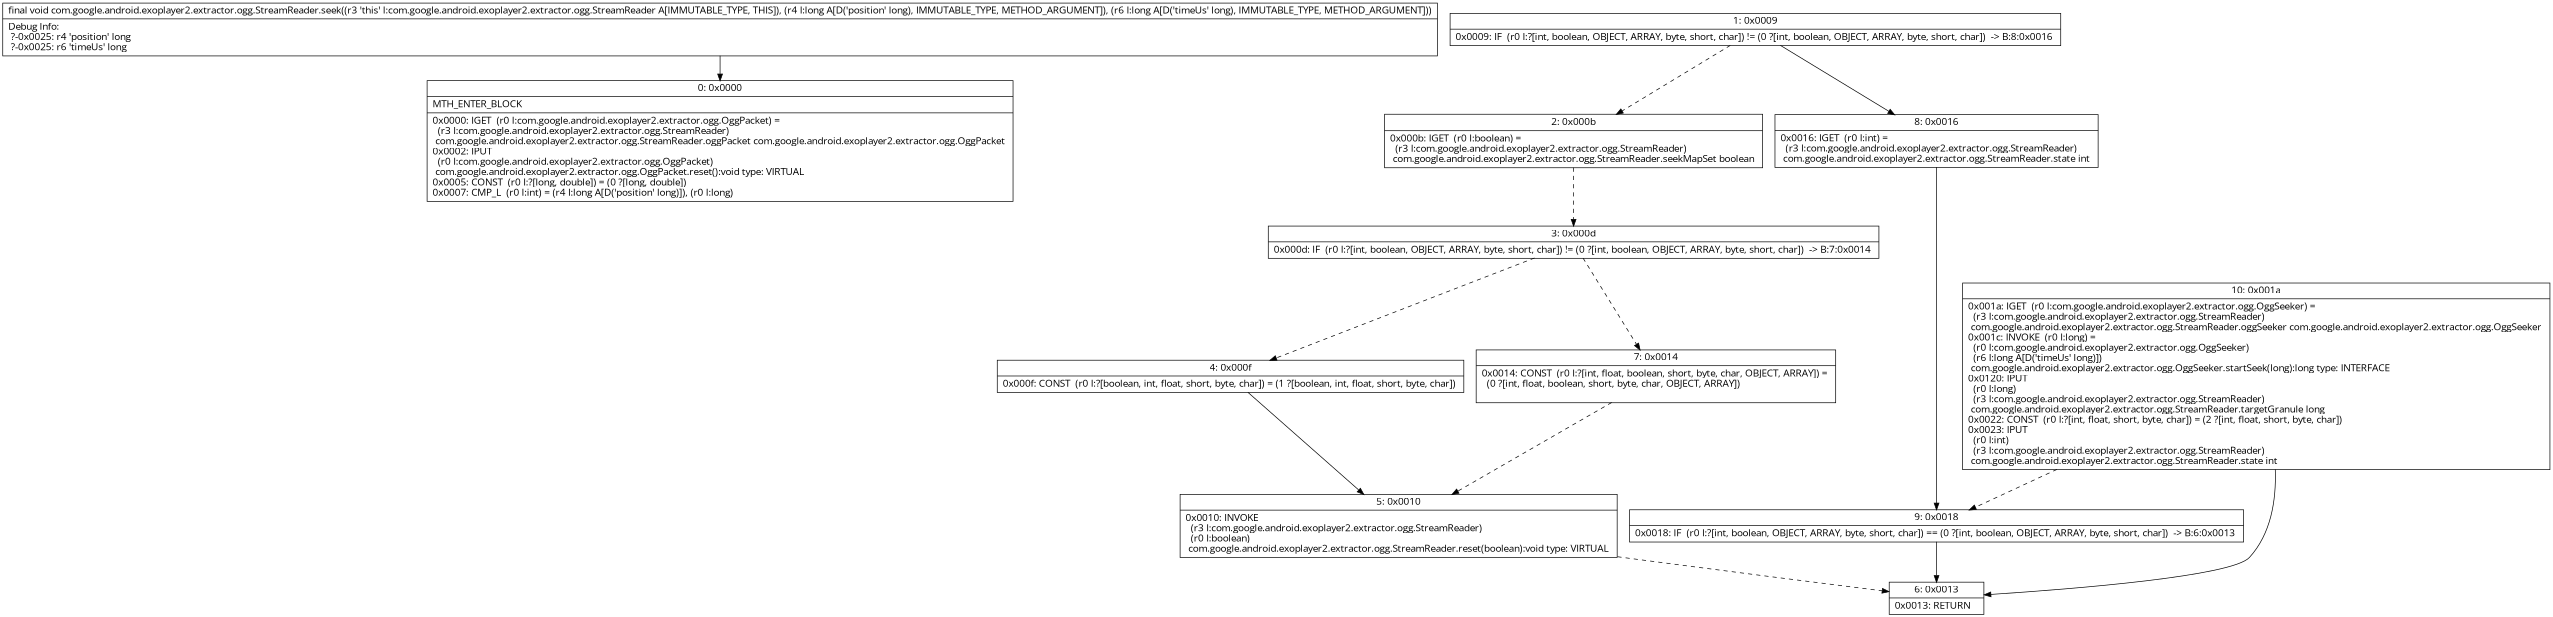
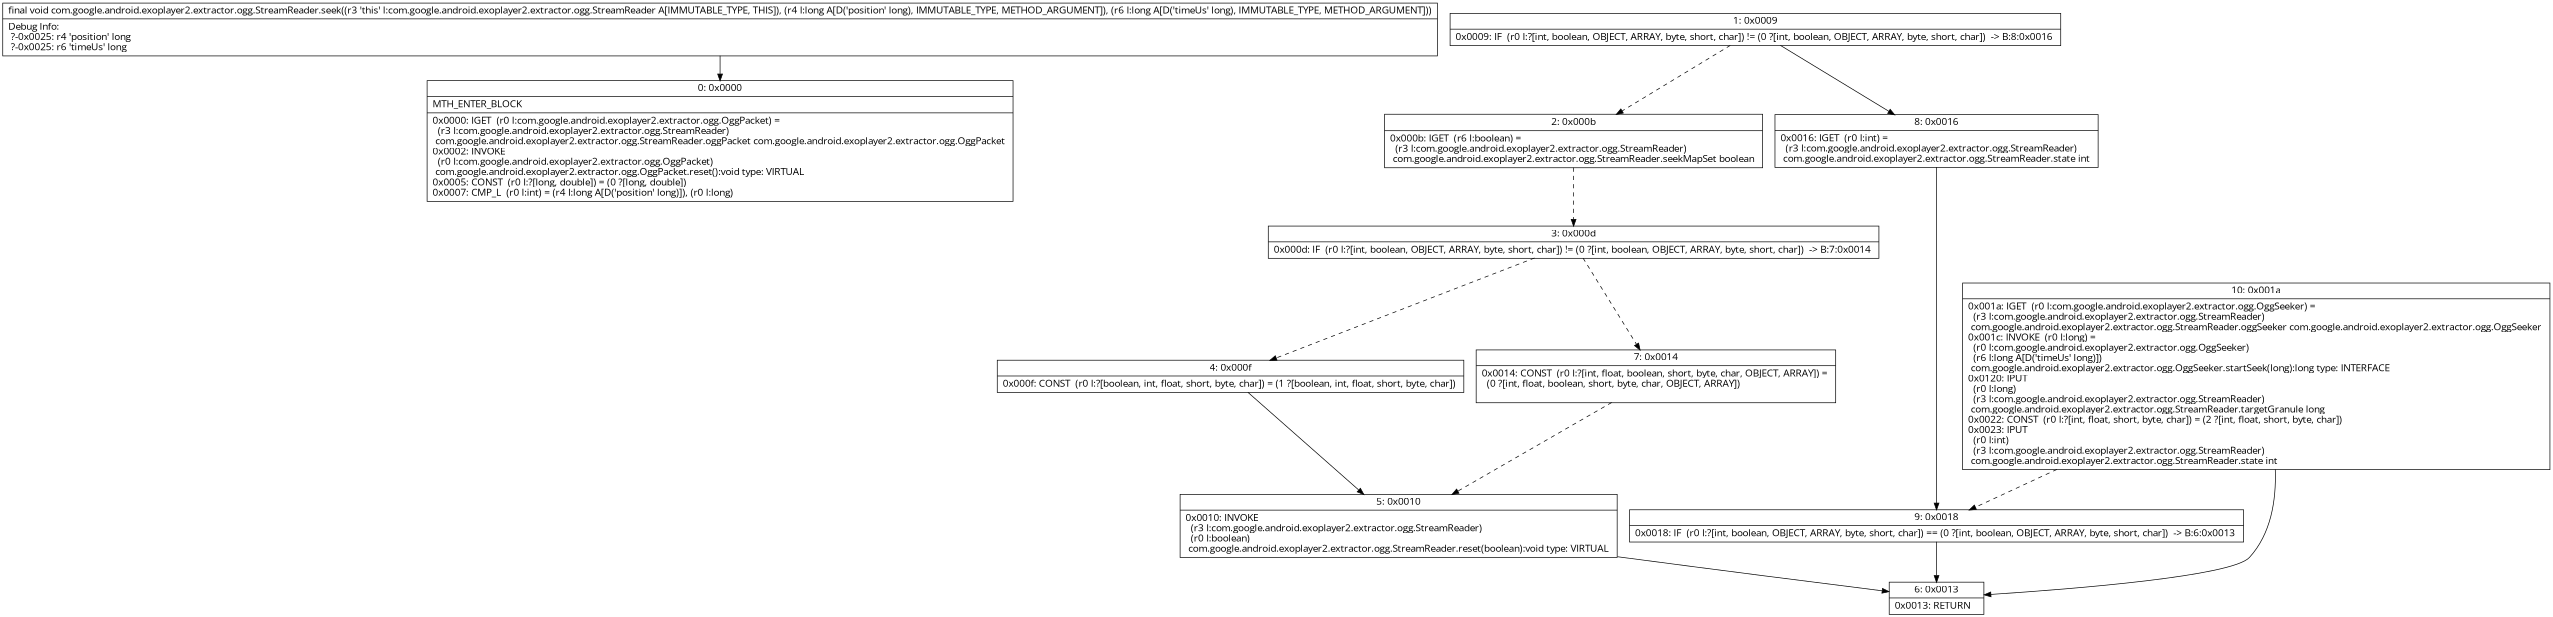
(1457, 139) -> (1457, 139)
(465, 152) -> (472, 152)
(1750, 574) -> (1750, 574)
